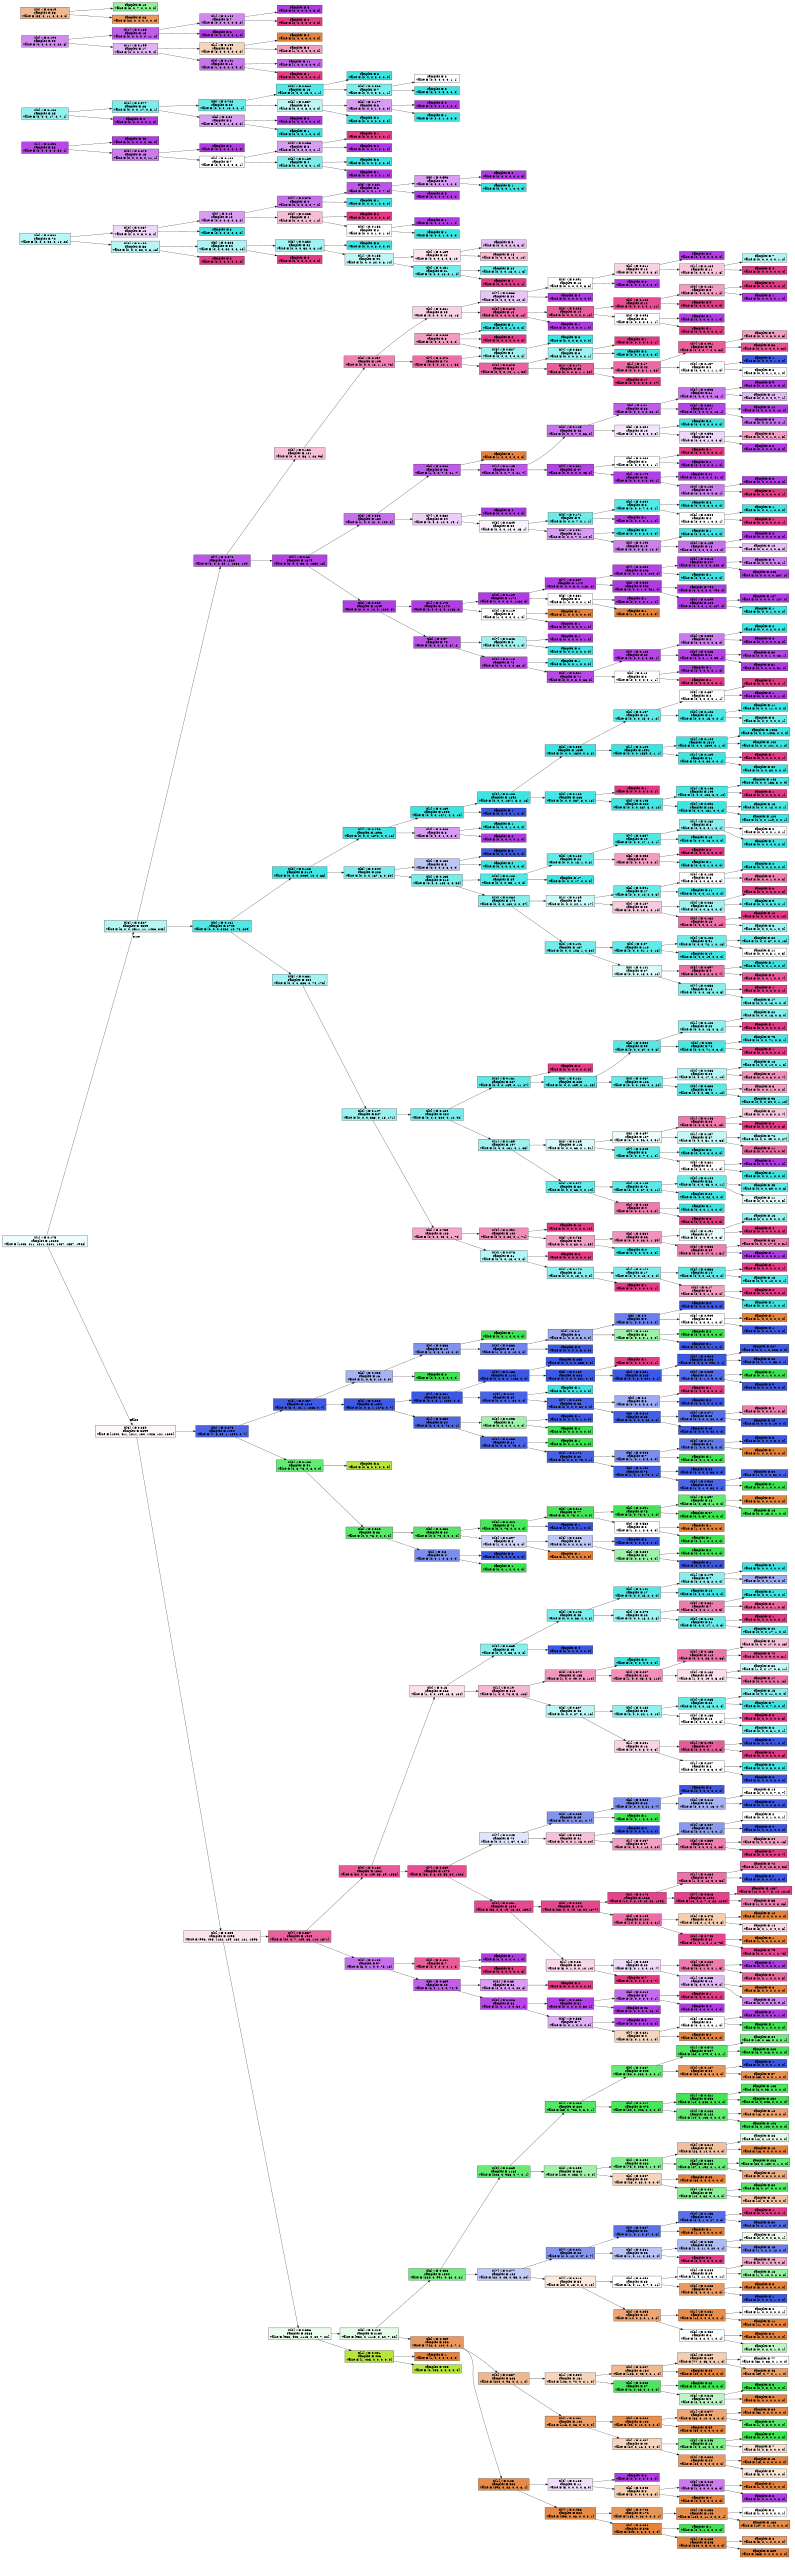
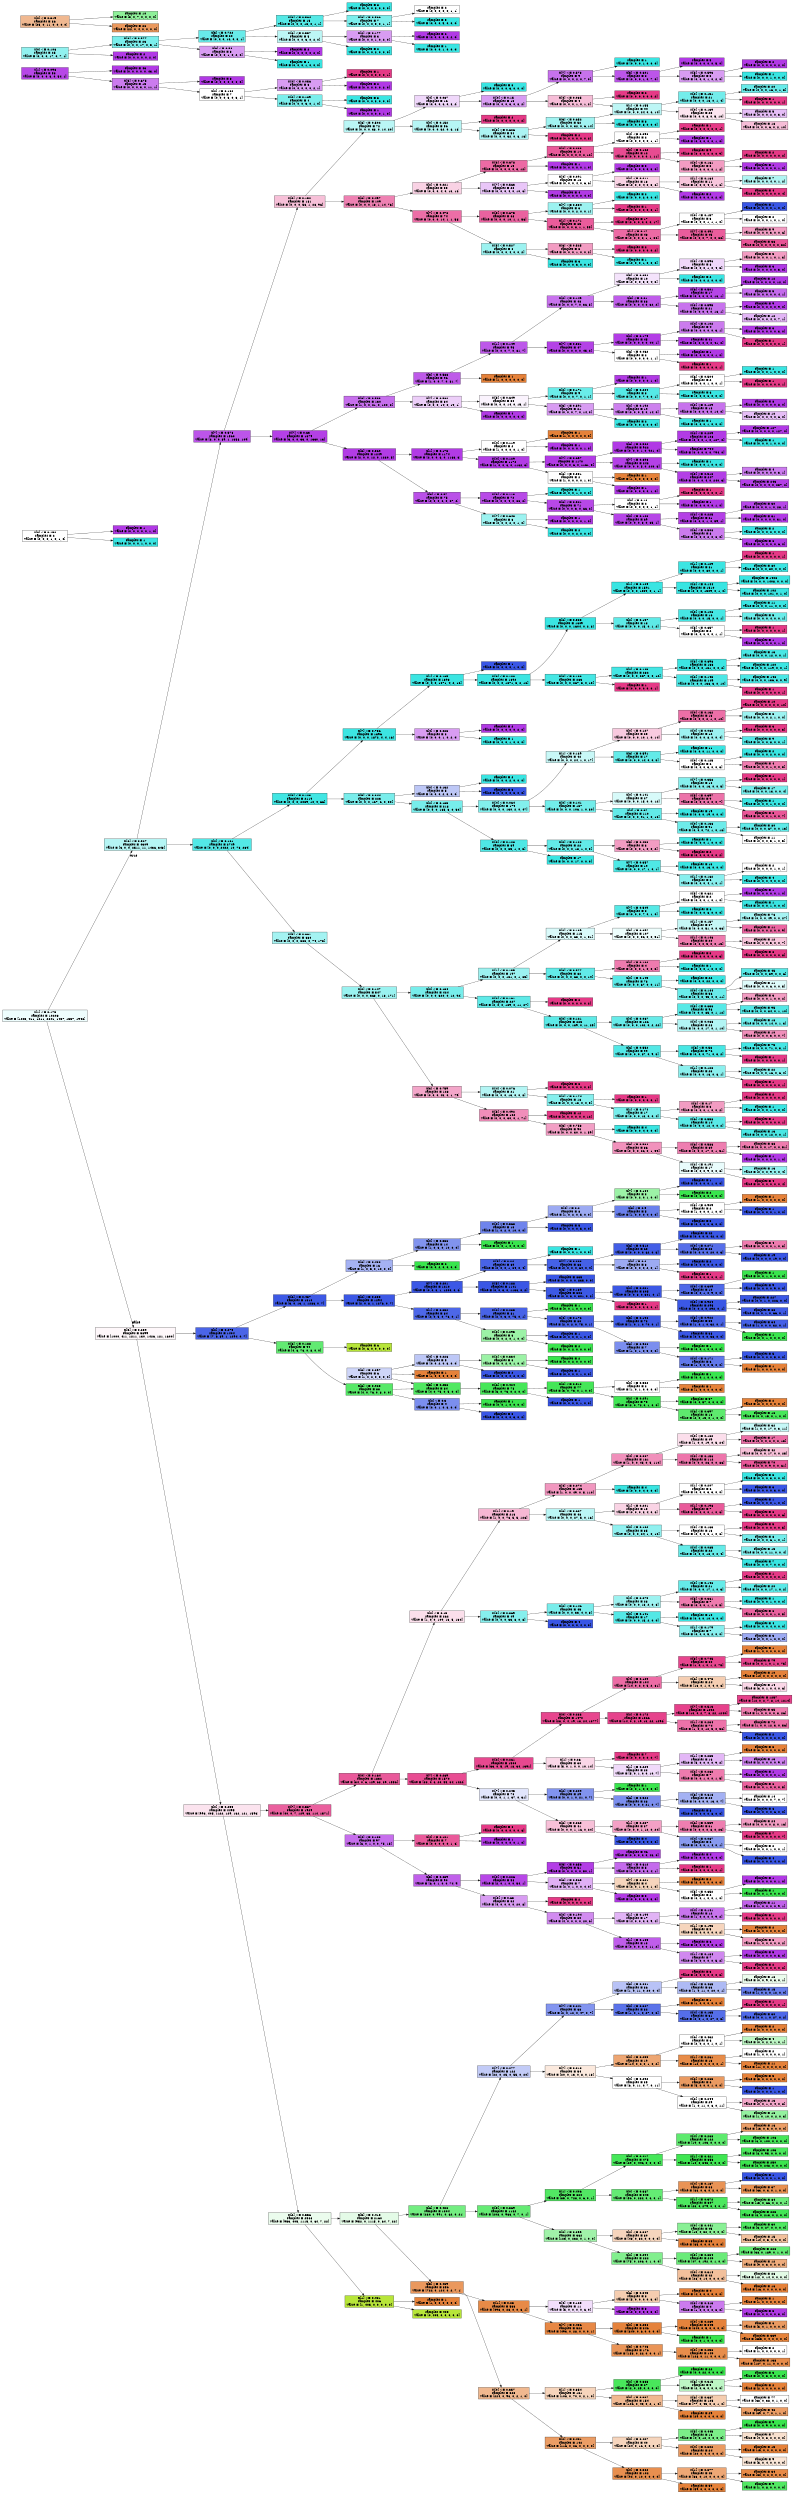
none -> (334, 165)
(333, 224) -> (602, 105)
(469, 346) -> (536, 249)
(470, 1537) -> (402, 1381)
none -> (536, 1910)
